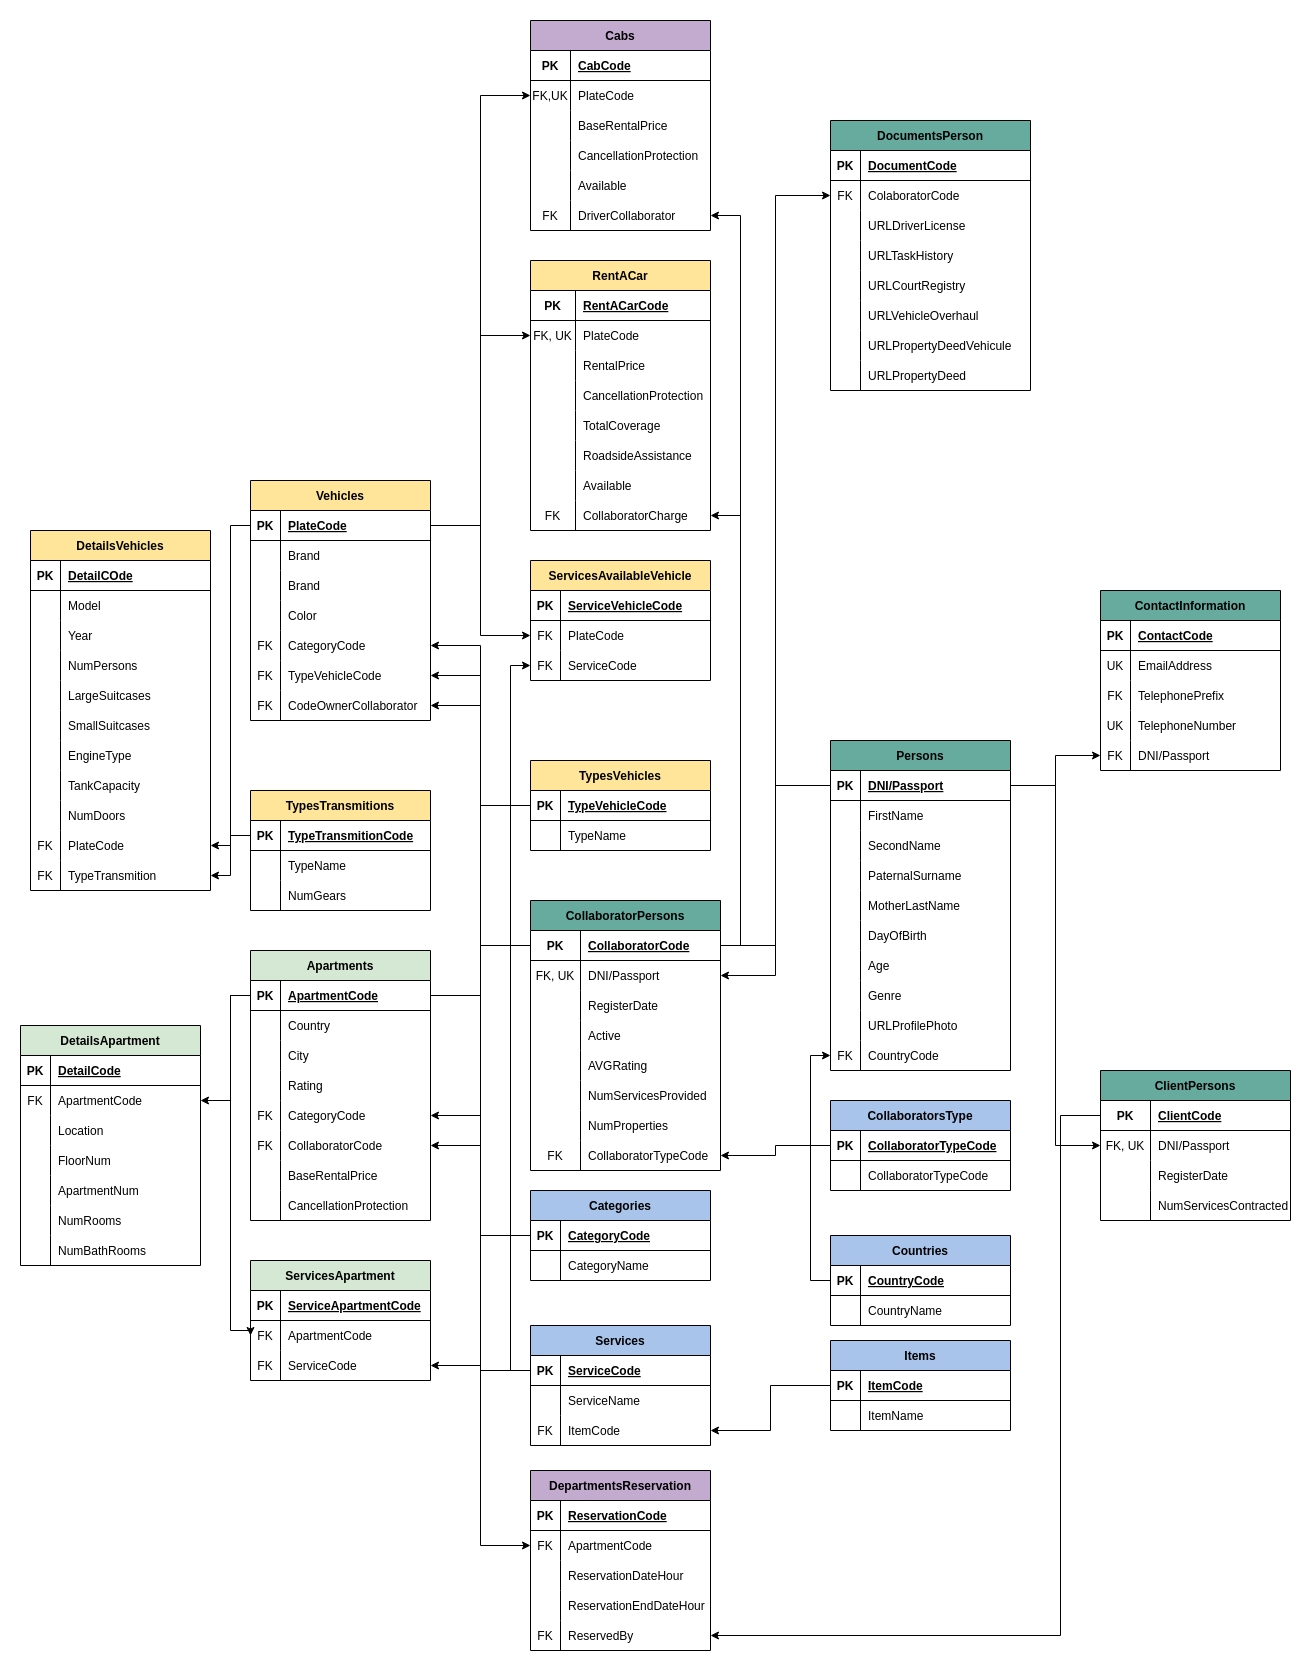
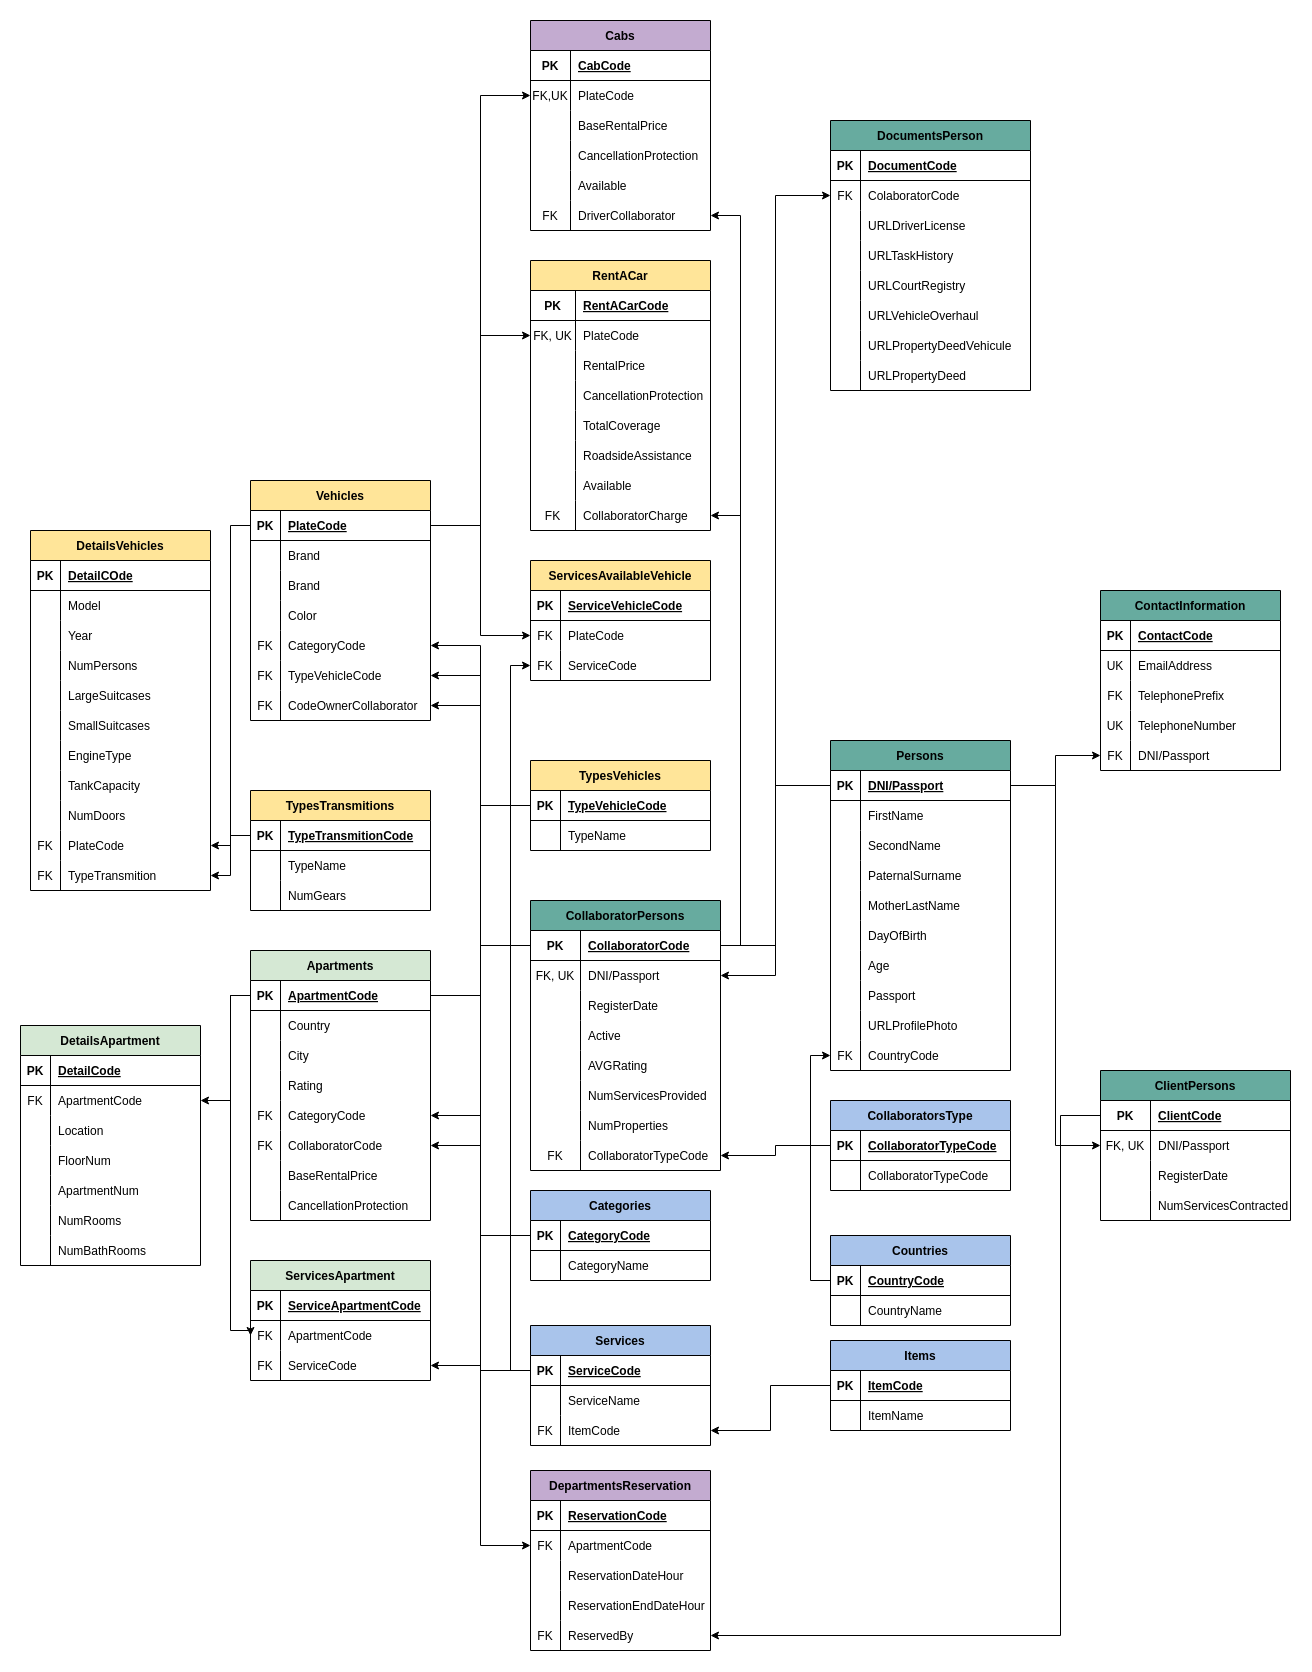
(885, 996) -> (895, 996)
